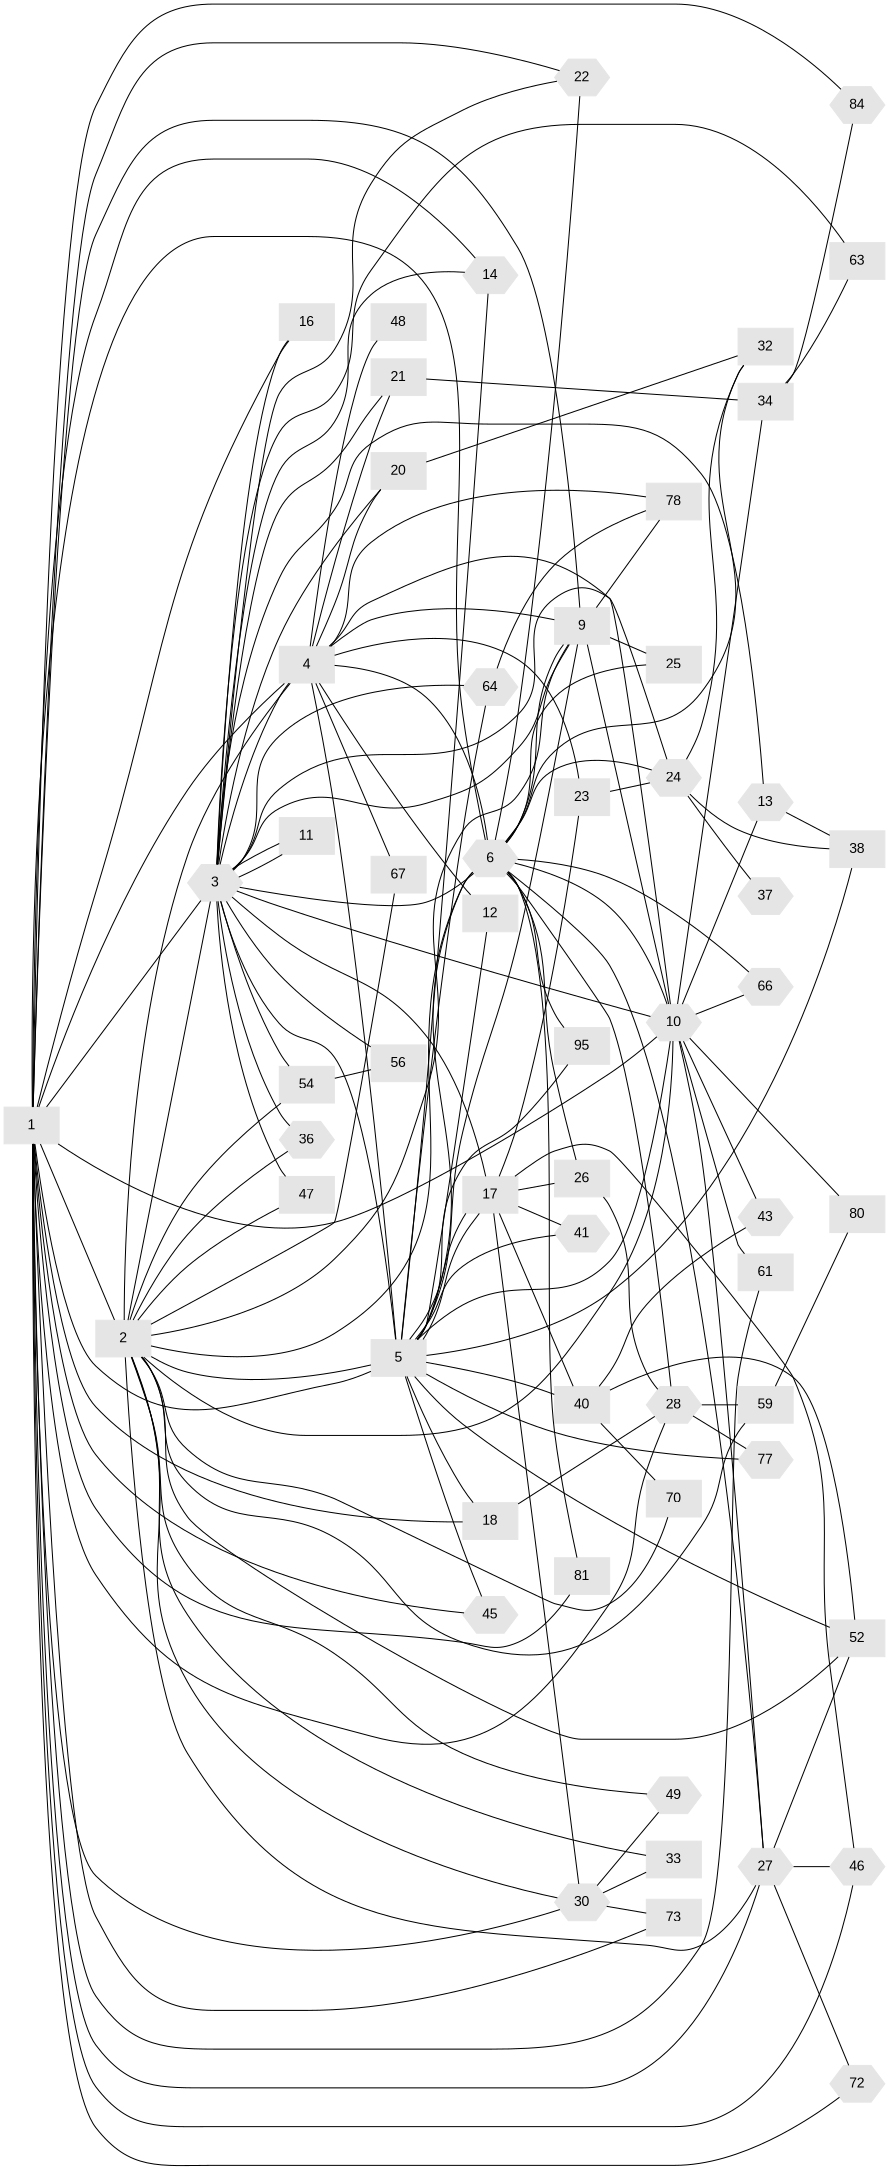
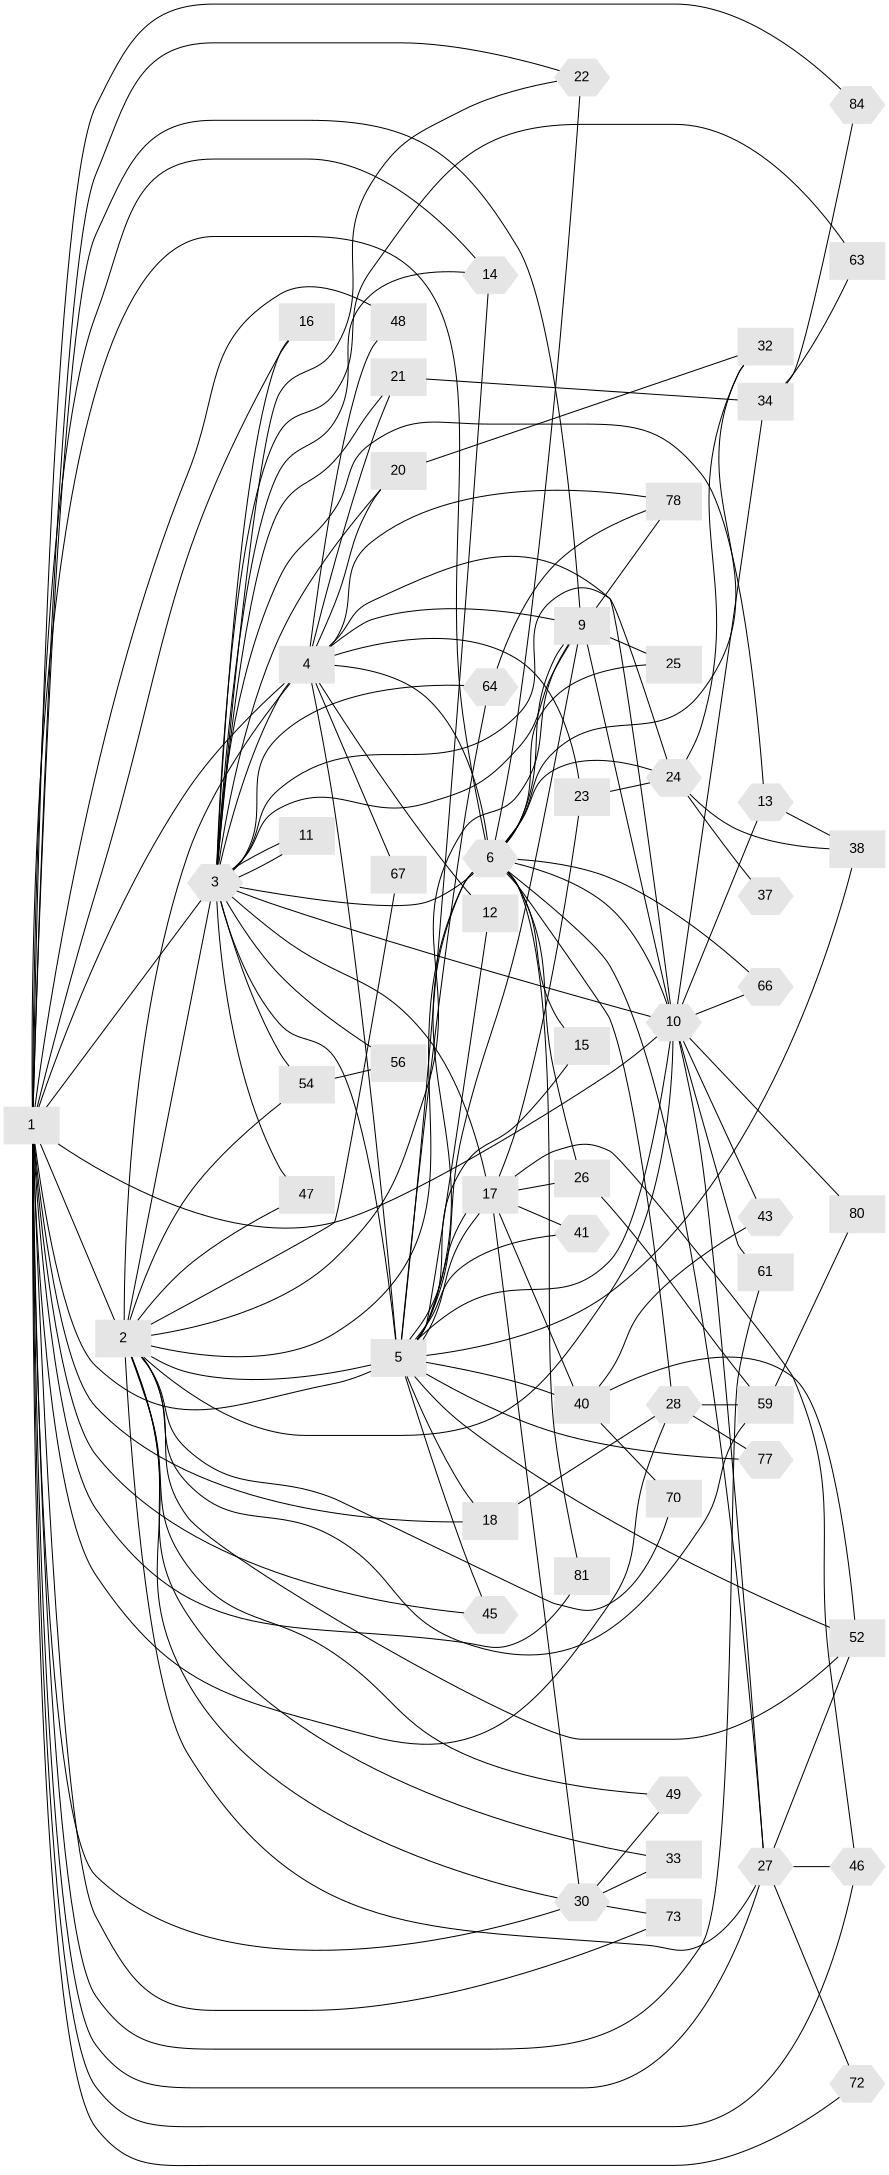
none -> (132, 639)
(582, 1046) -> (582, 1046)
(307, 1140) -> none
(629, 1294) -> (677, 1291)
